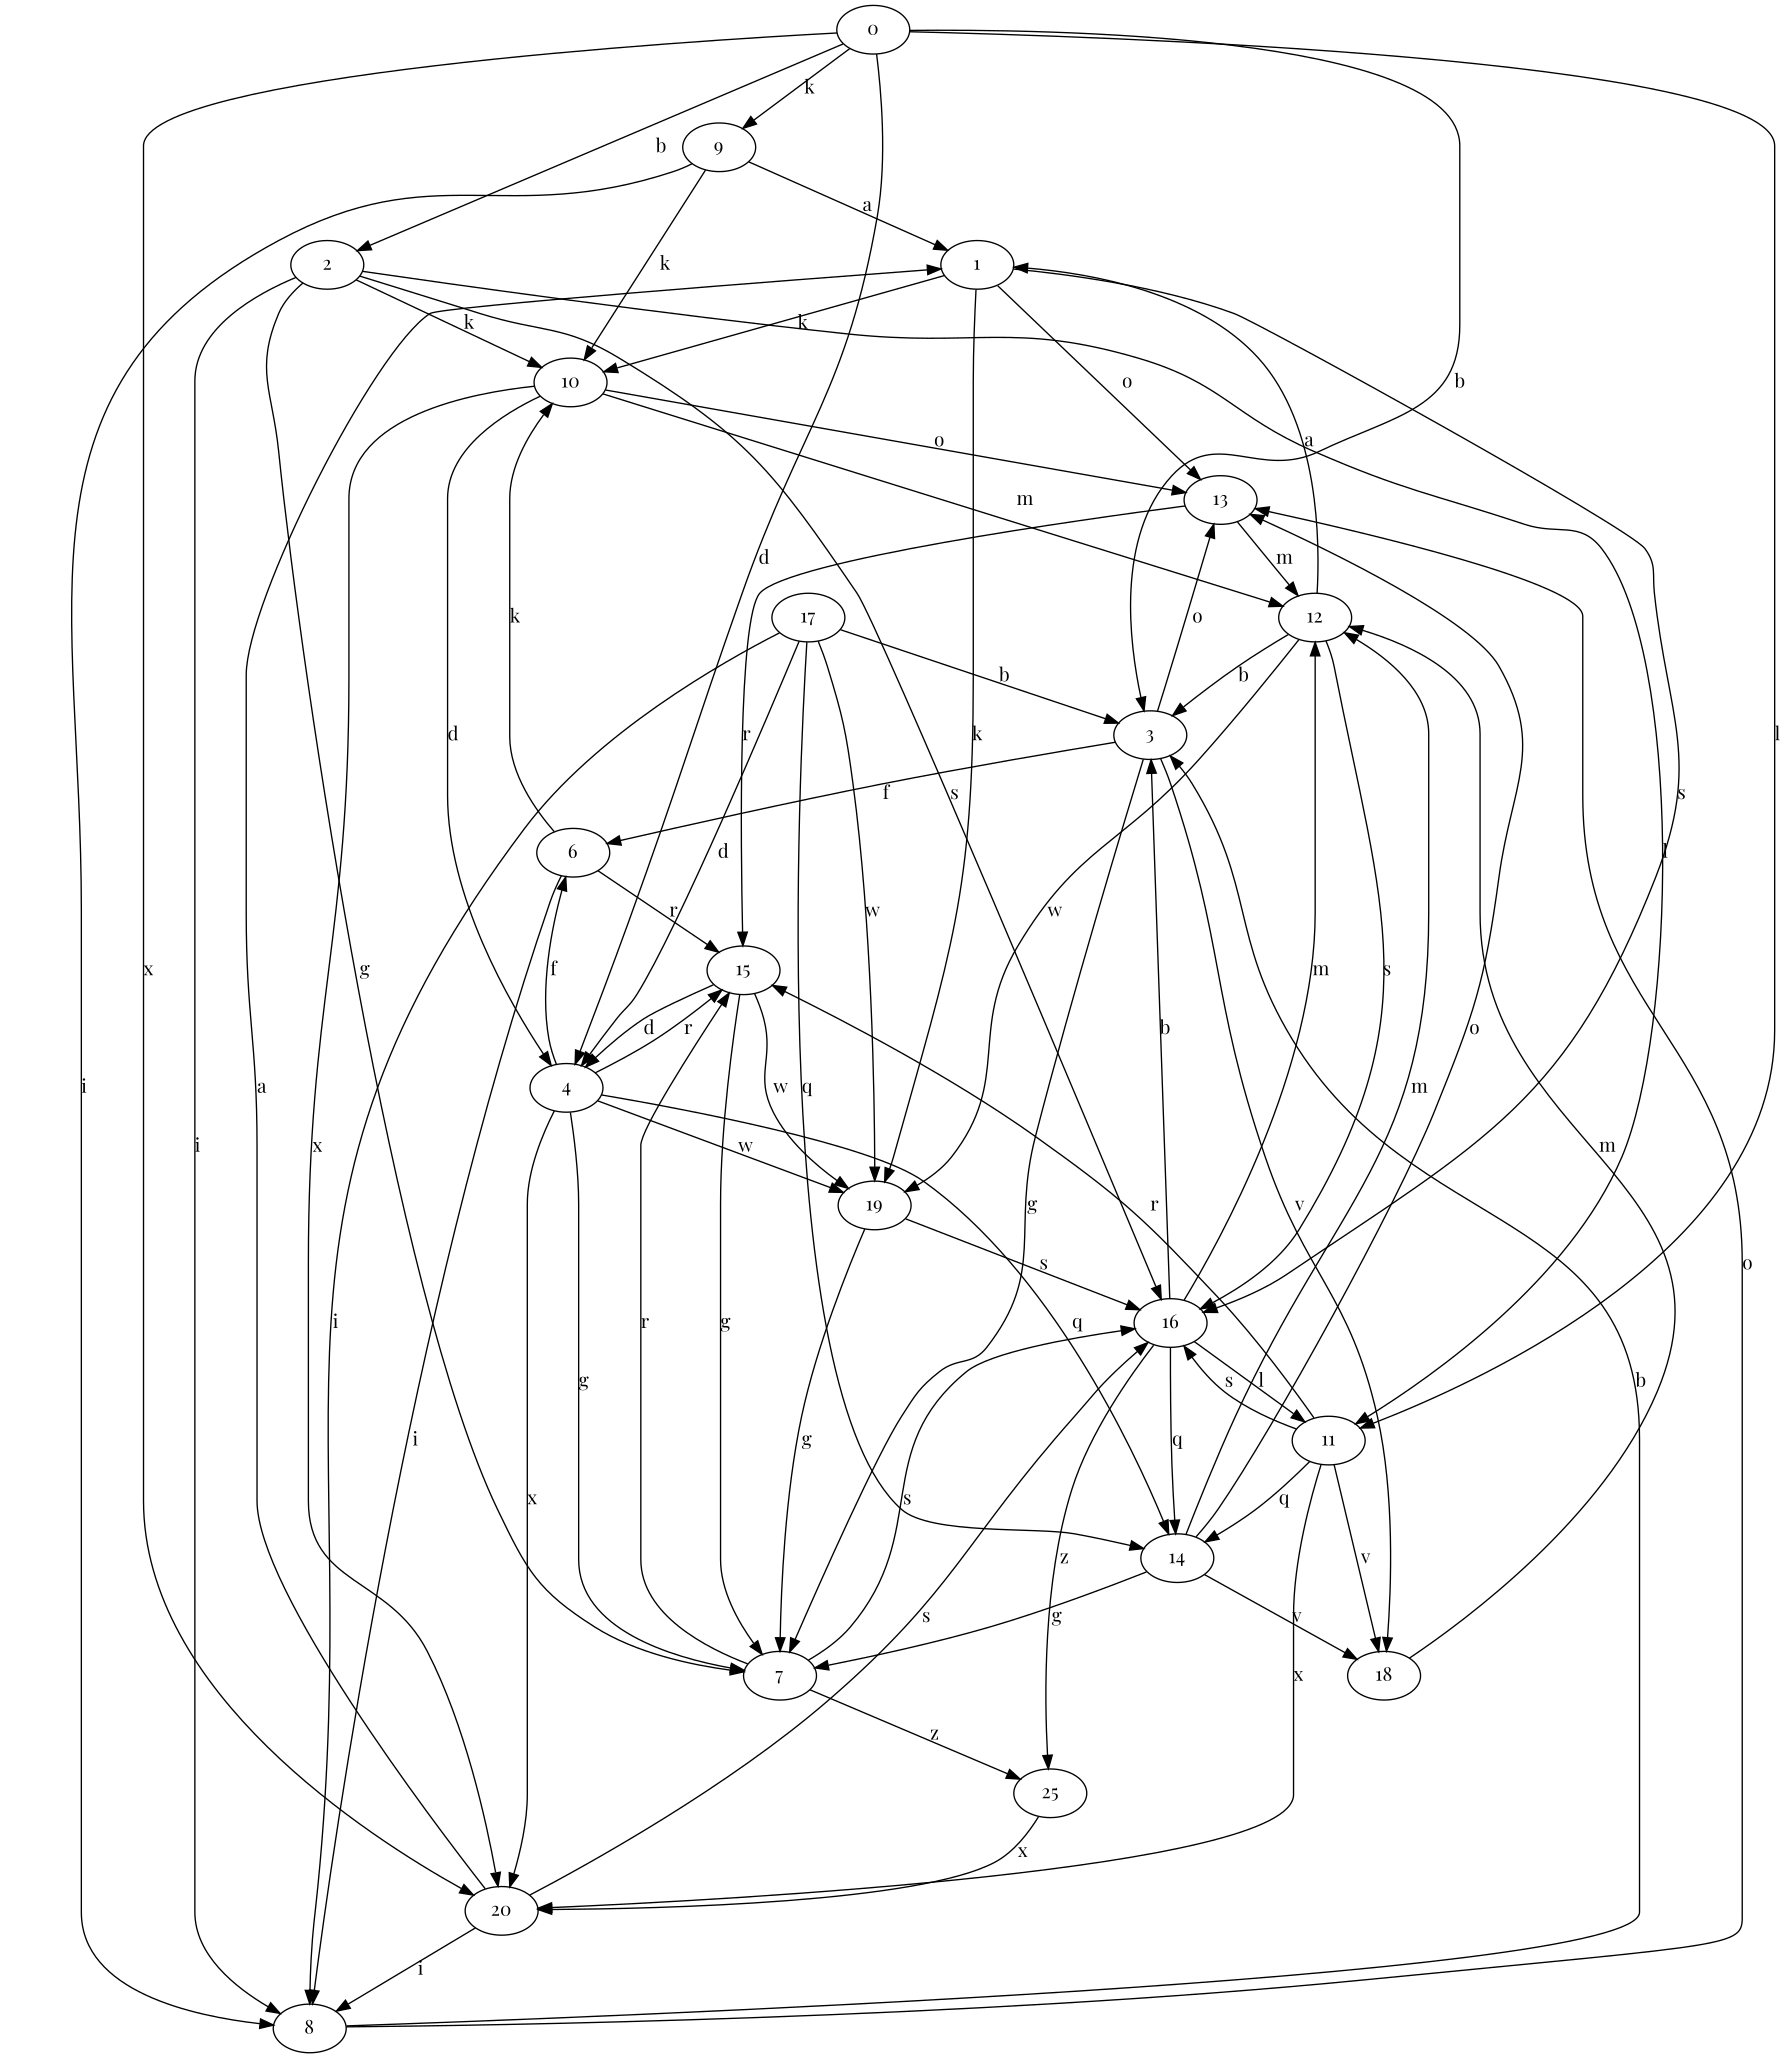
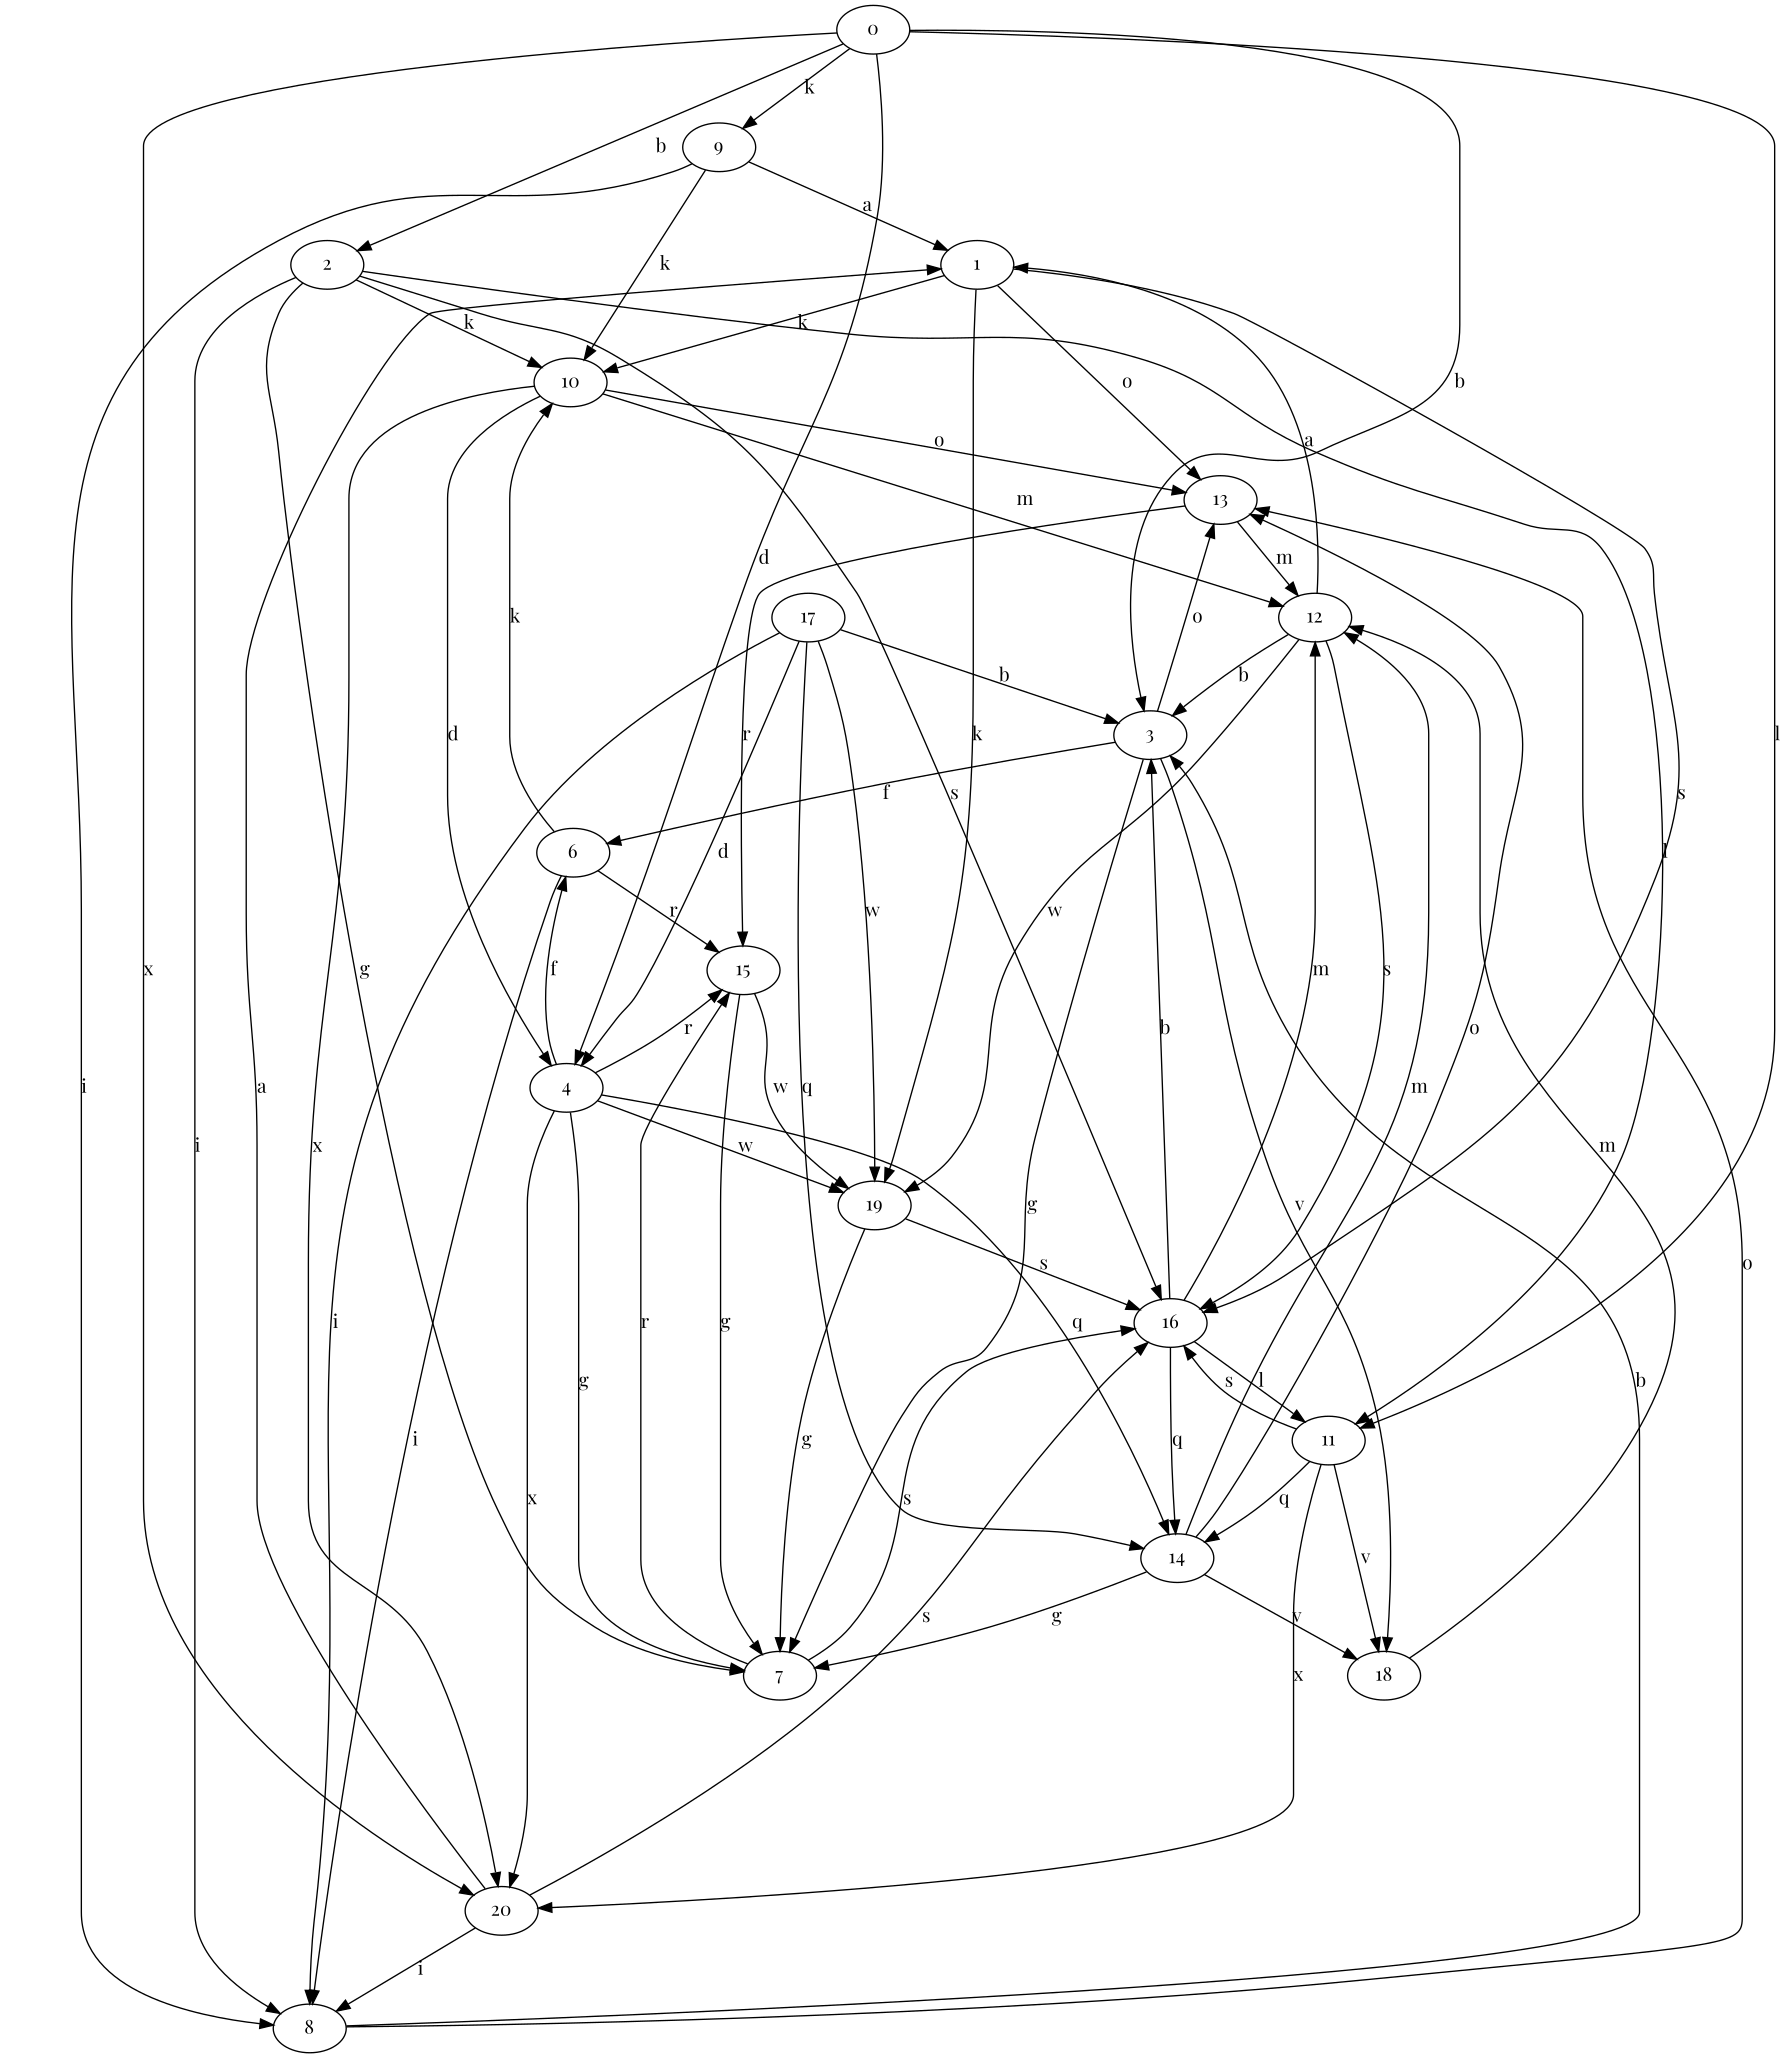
(650, 1015) -> none
(1079, 1168) -> none
(1050, 1793) -> none
